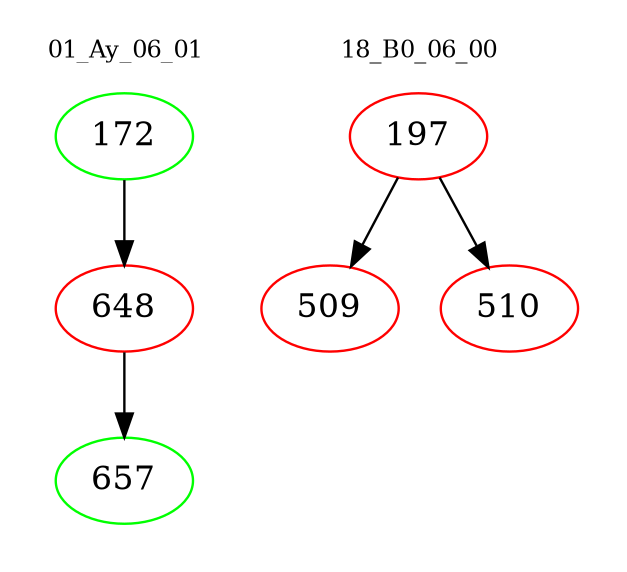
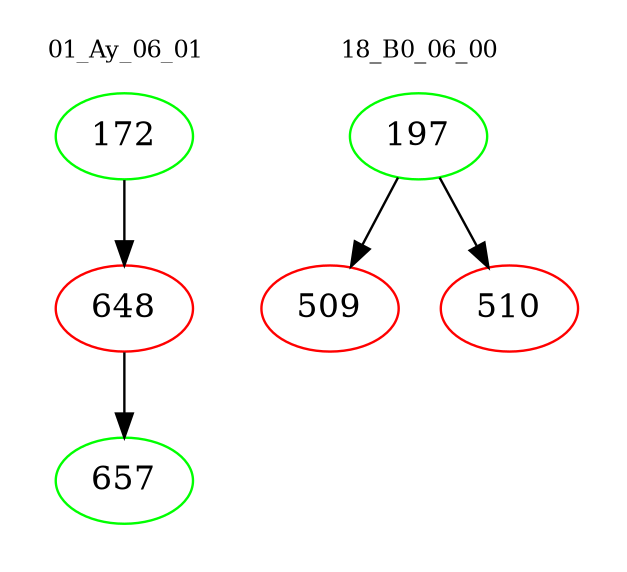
(419, 136) -> (419, 136)
